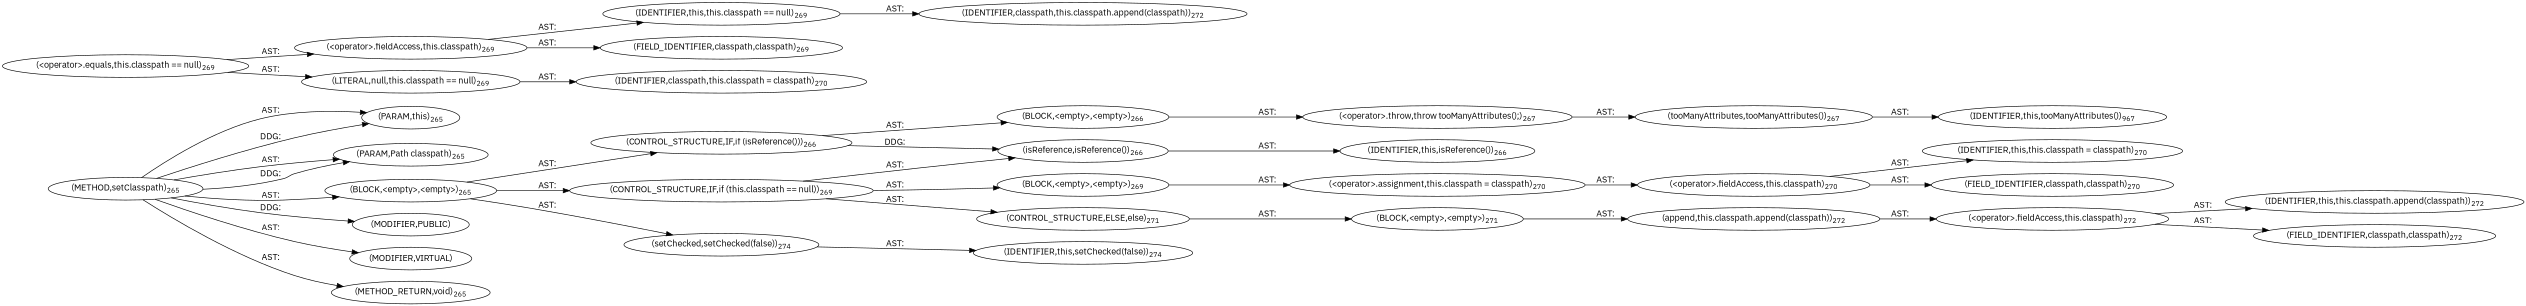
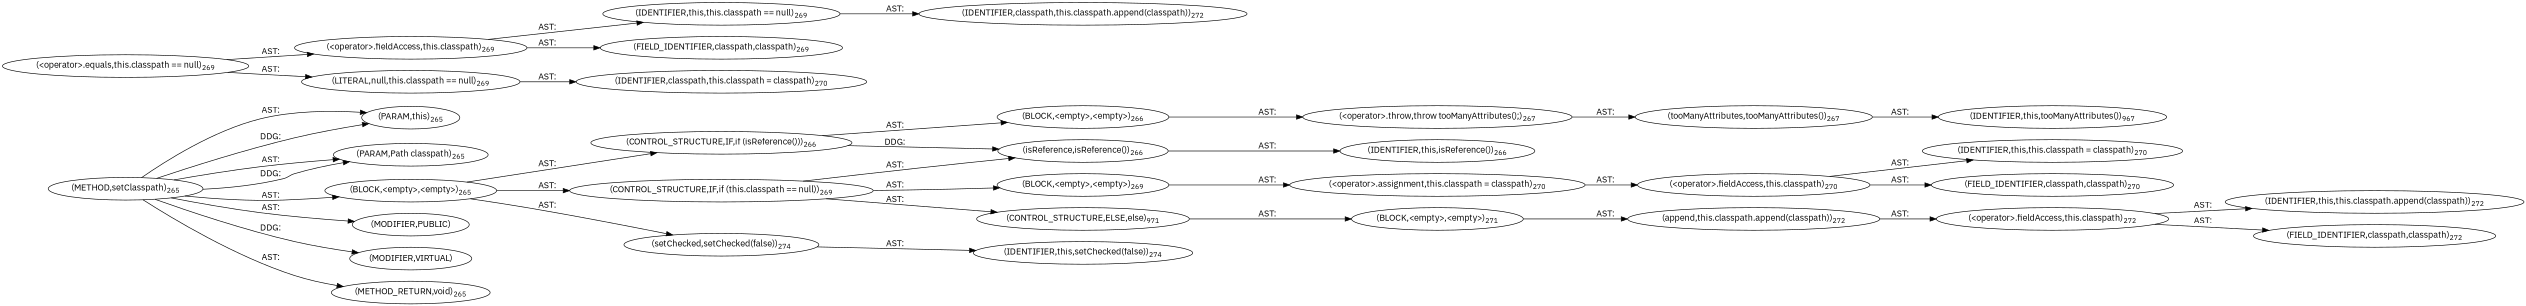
(272, 208) -> (272, 208)
(1153, 218) -> (1153, 218)
(272, 228) -> (272, 228)
